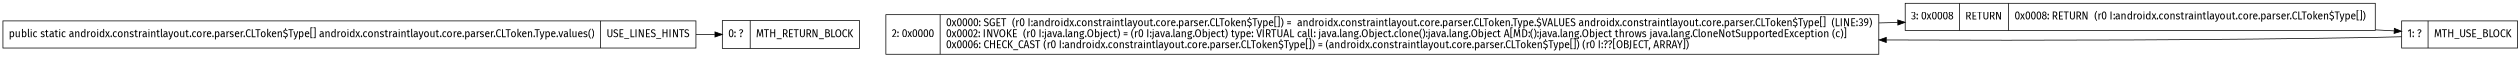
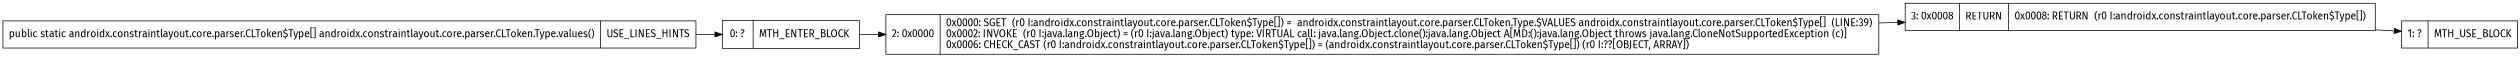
(805, 34) -> (804, 34)
(2144, 40) -> (869, 34)
